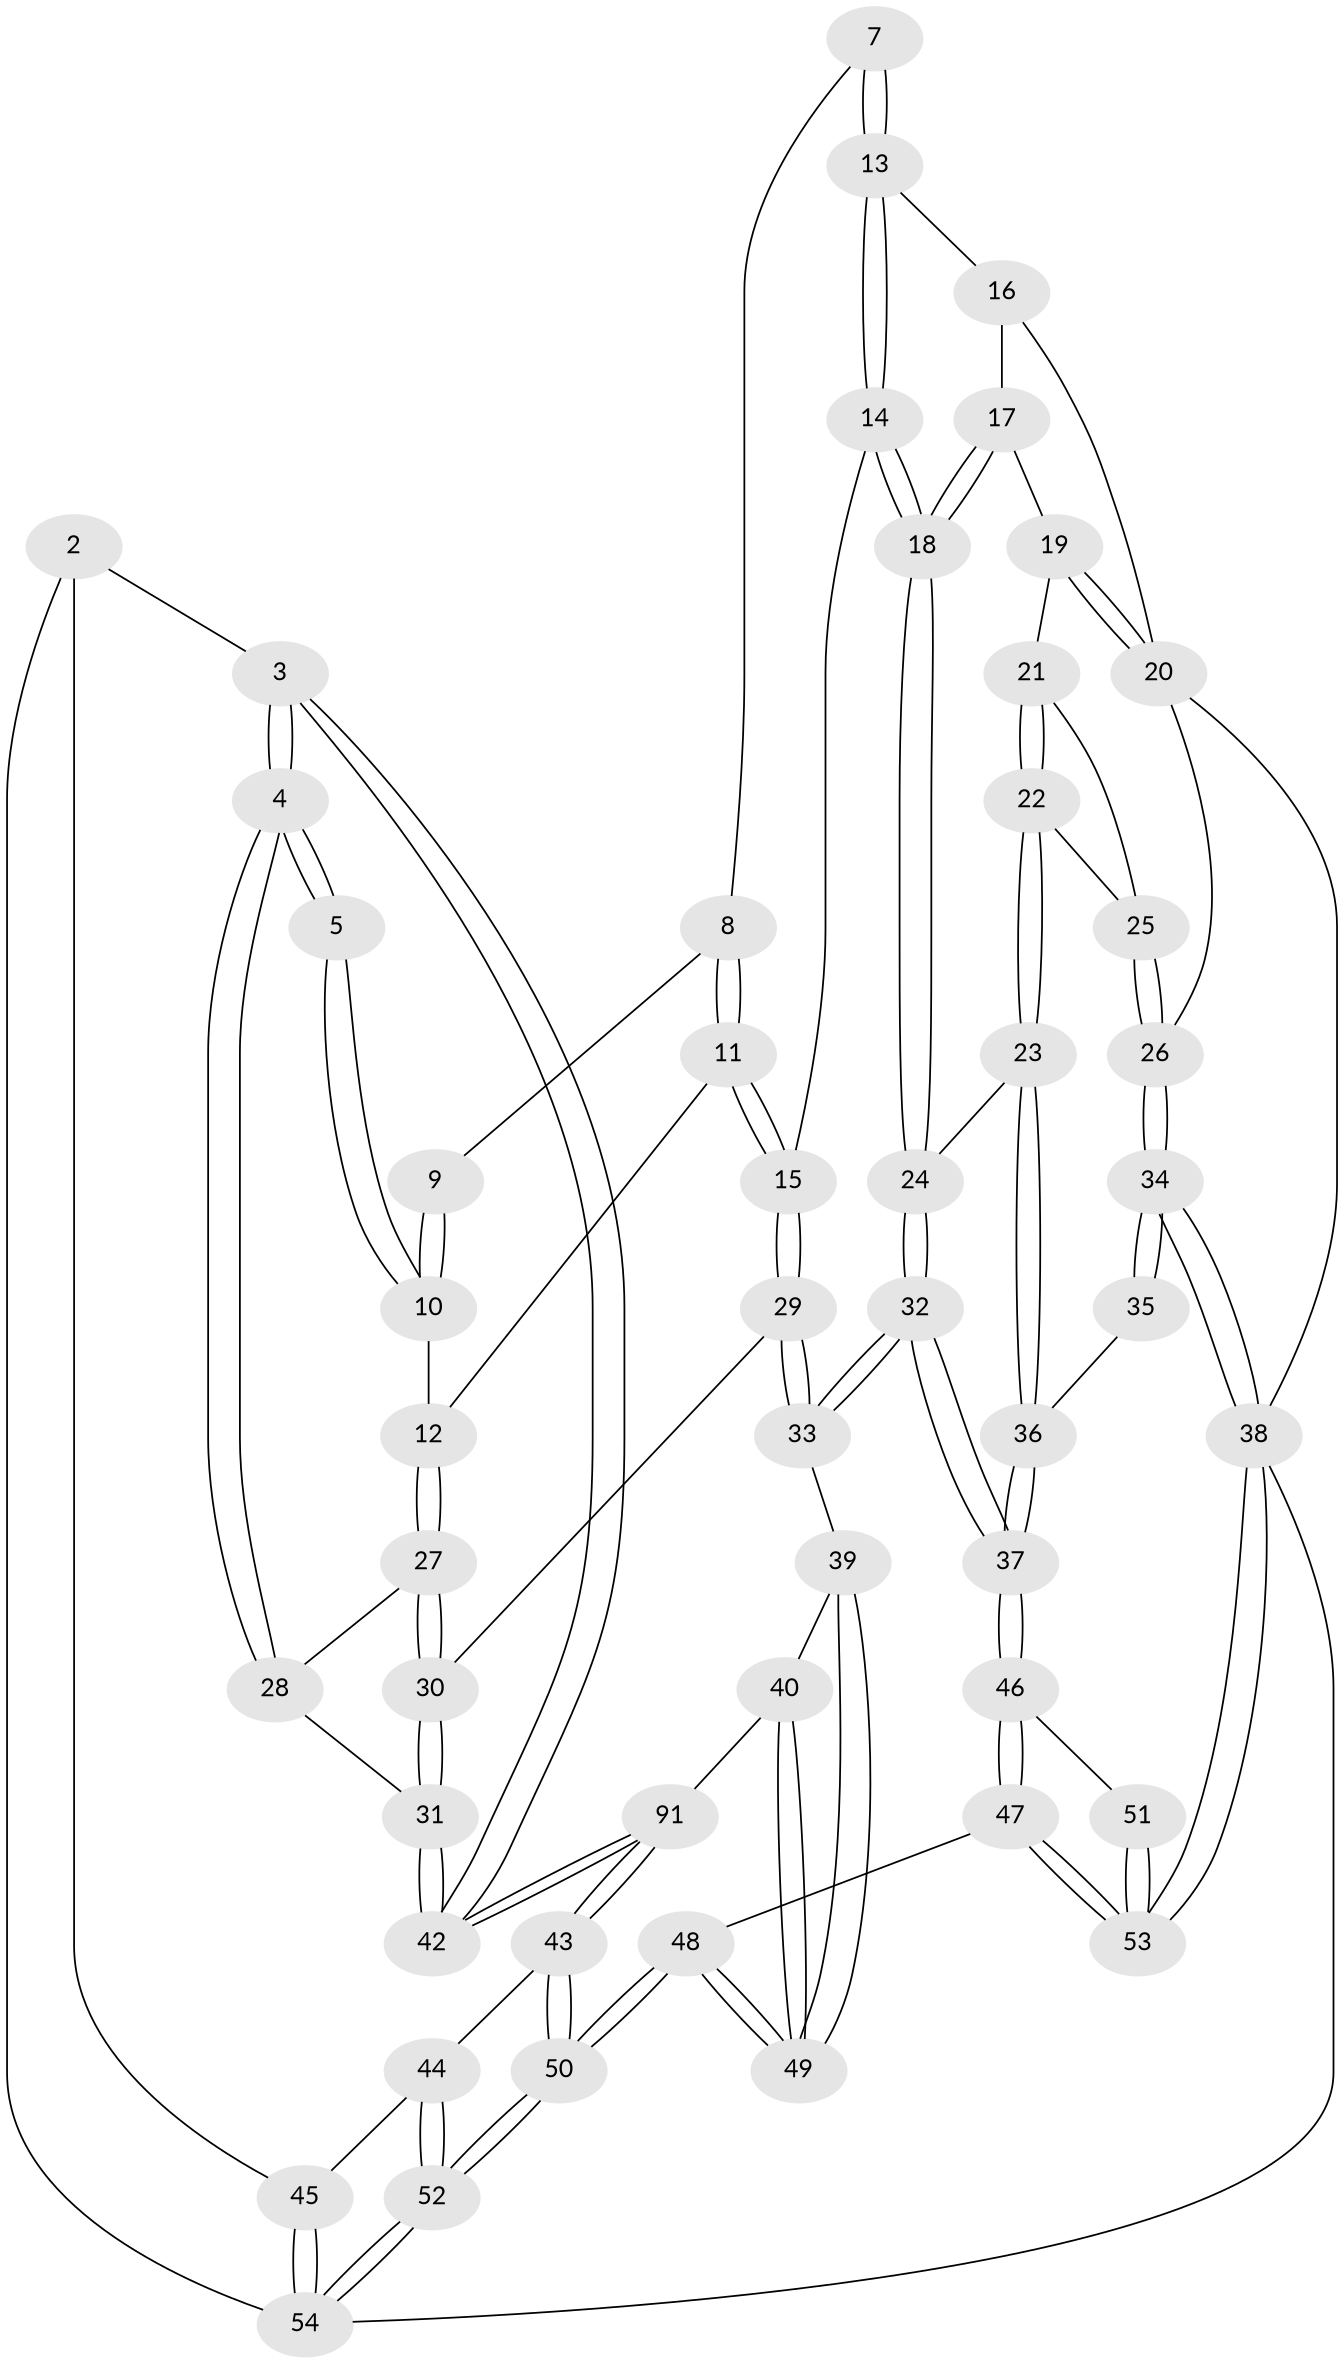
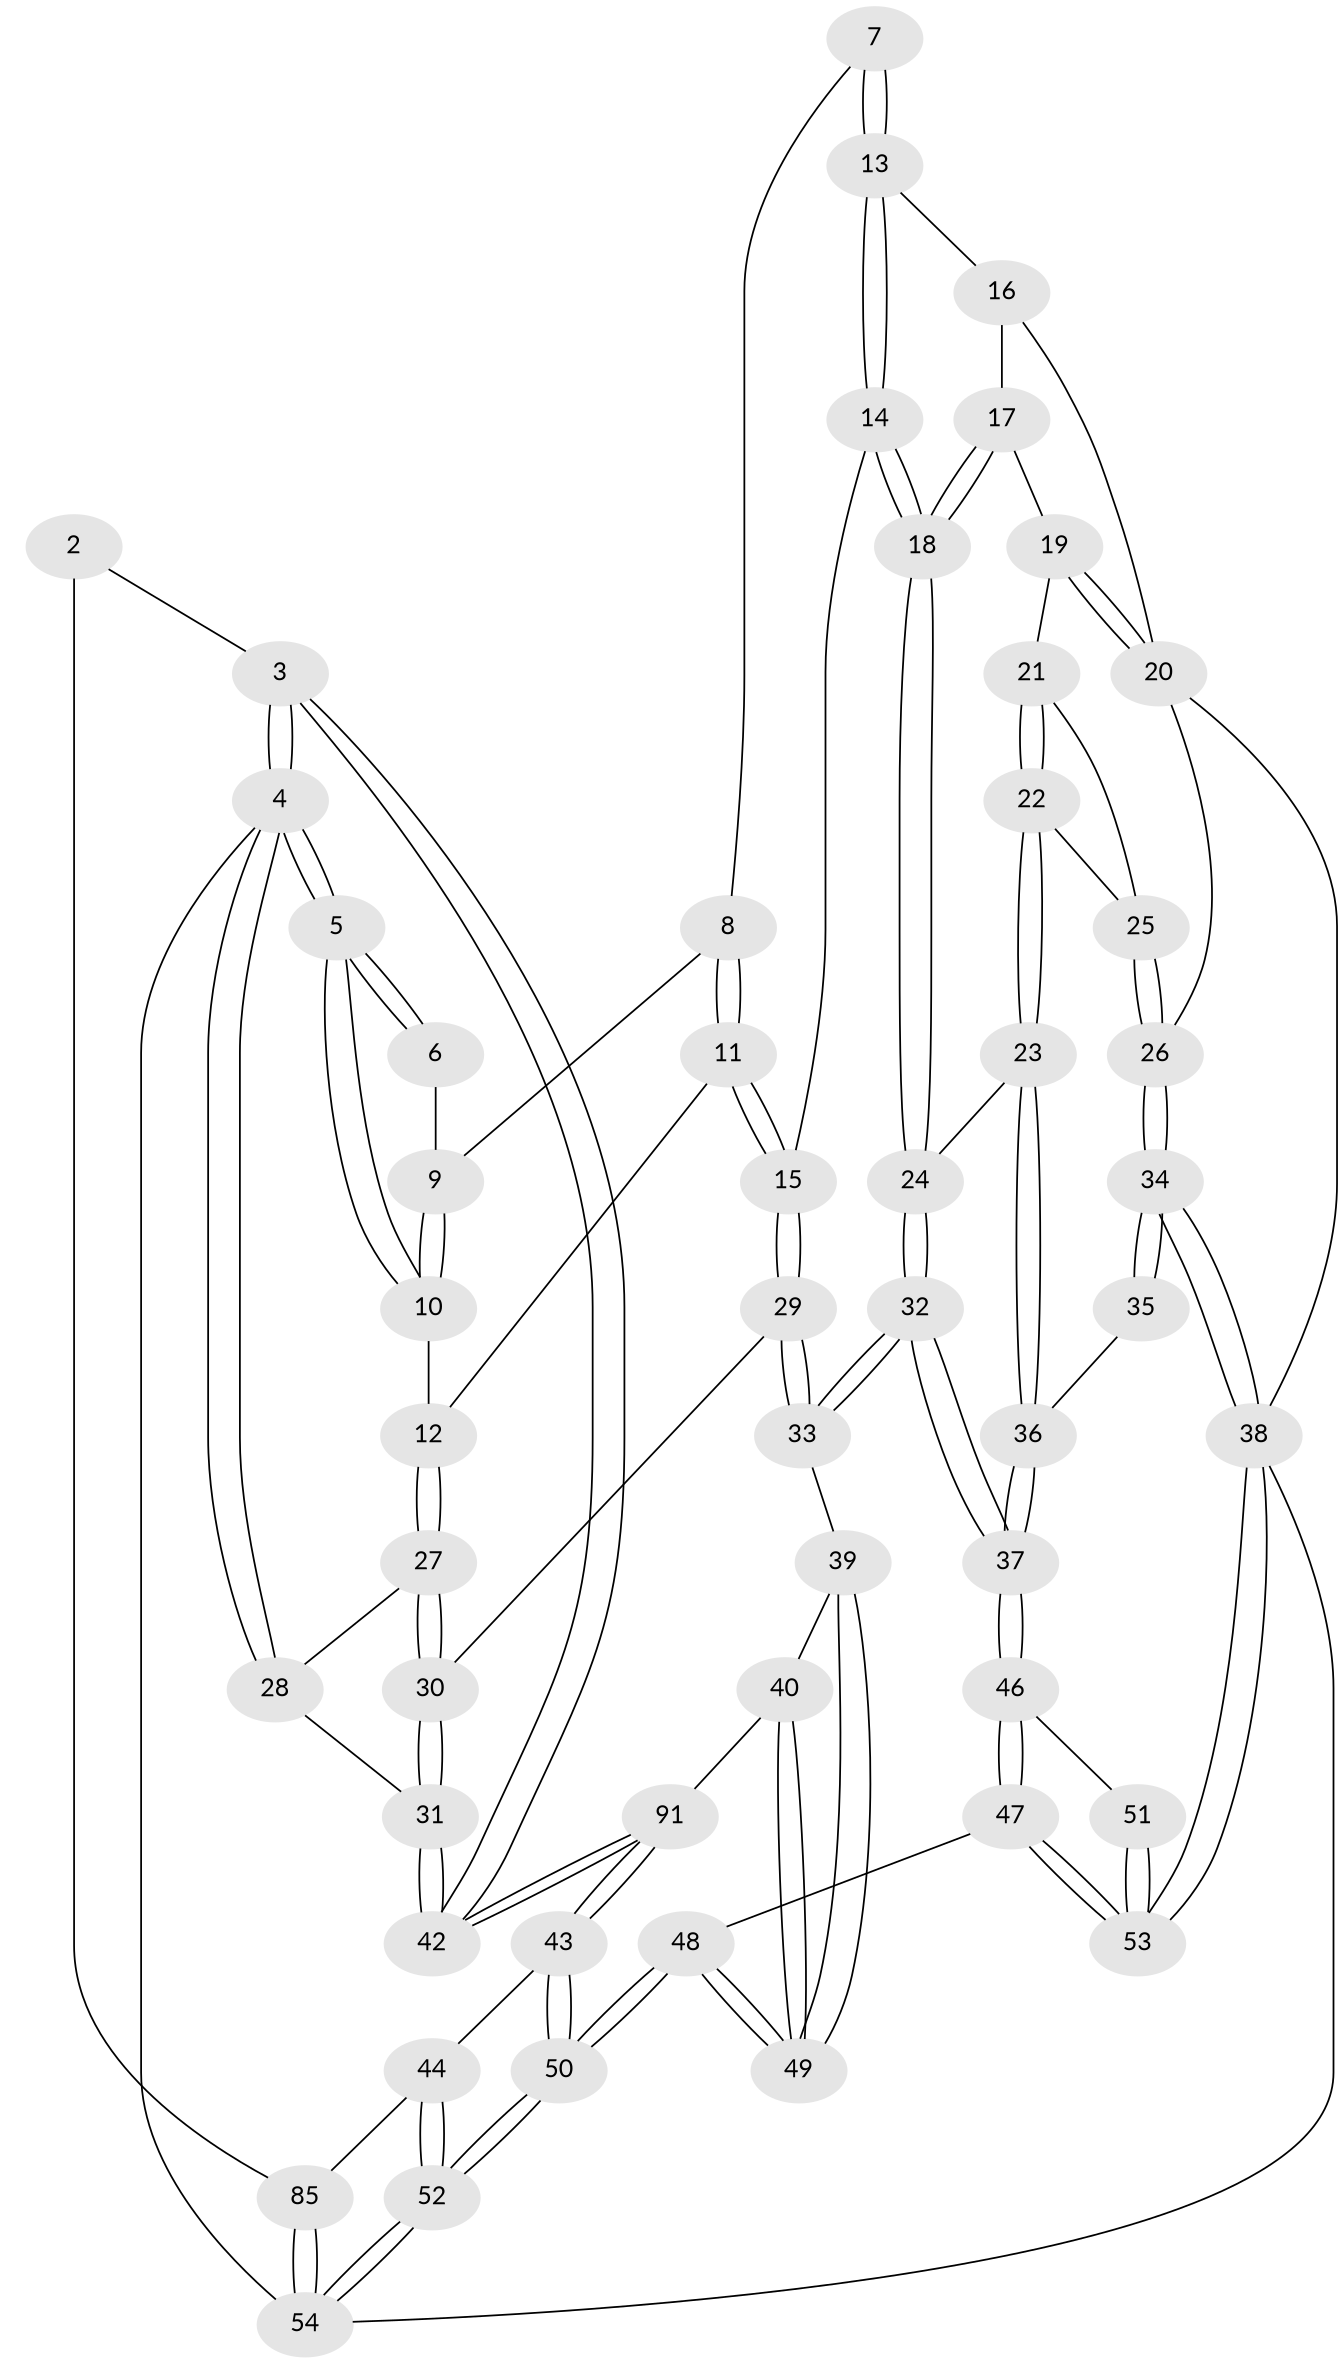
none -> (436, 1055)
(7, 1506) -> (141, 1570)
(305, 2198) -> (305, 2198)
